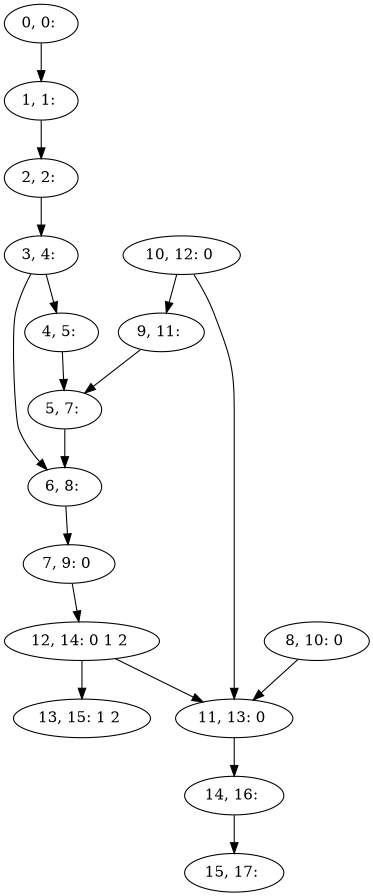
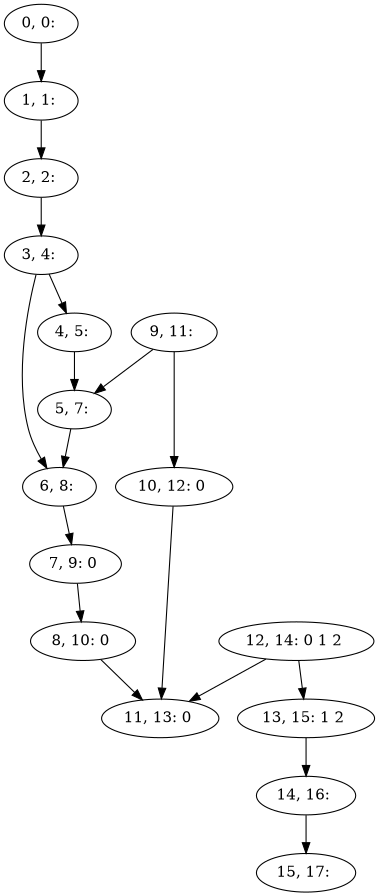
(173, 288) -> (174, 404)
(75, 597) -> (79, 597)
(234, 752) -> (306, 752)
